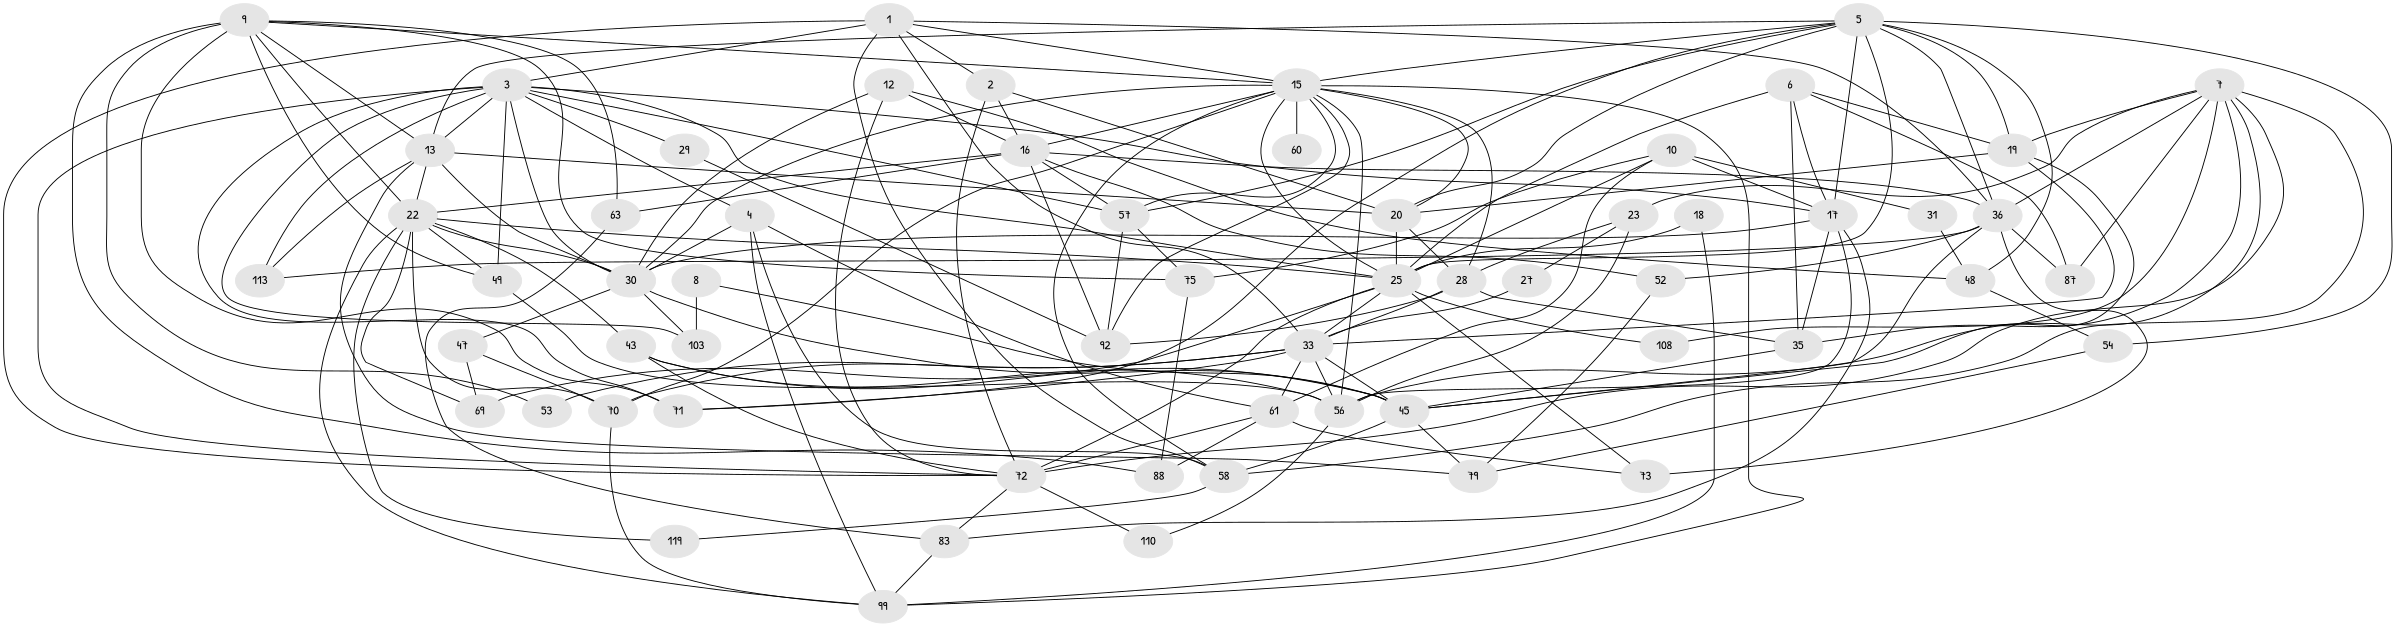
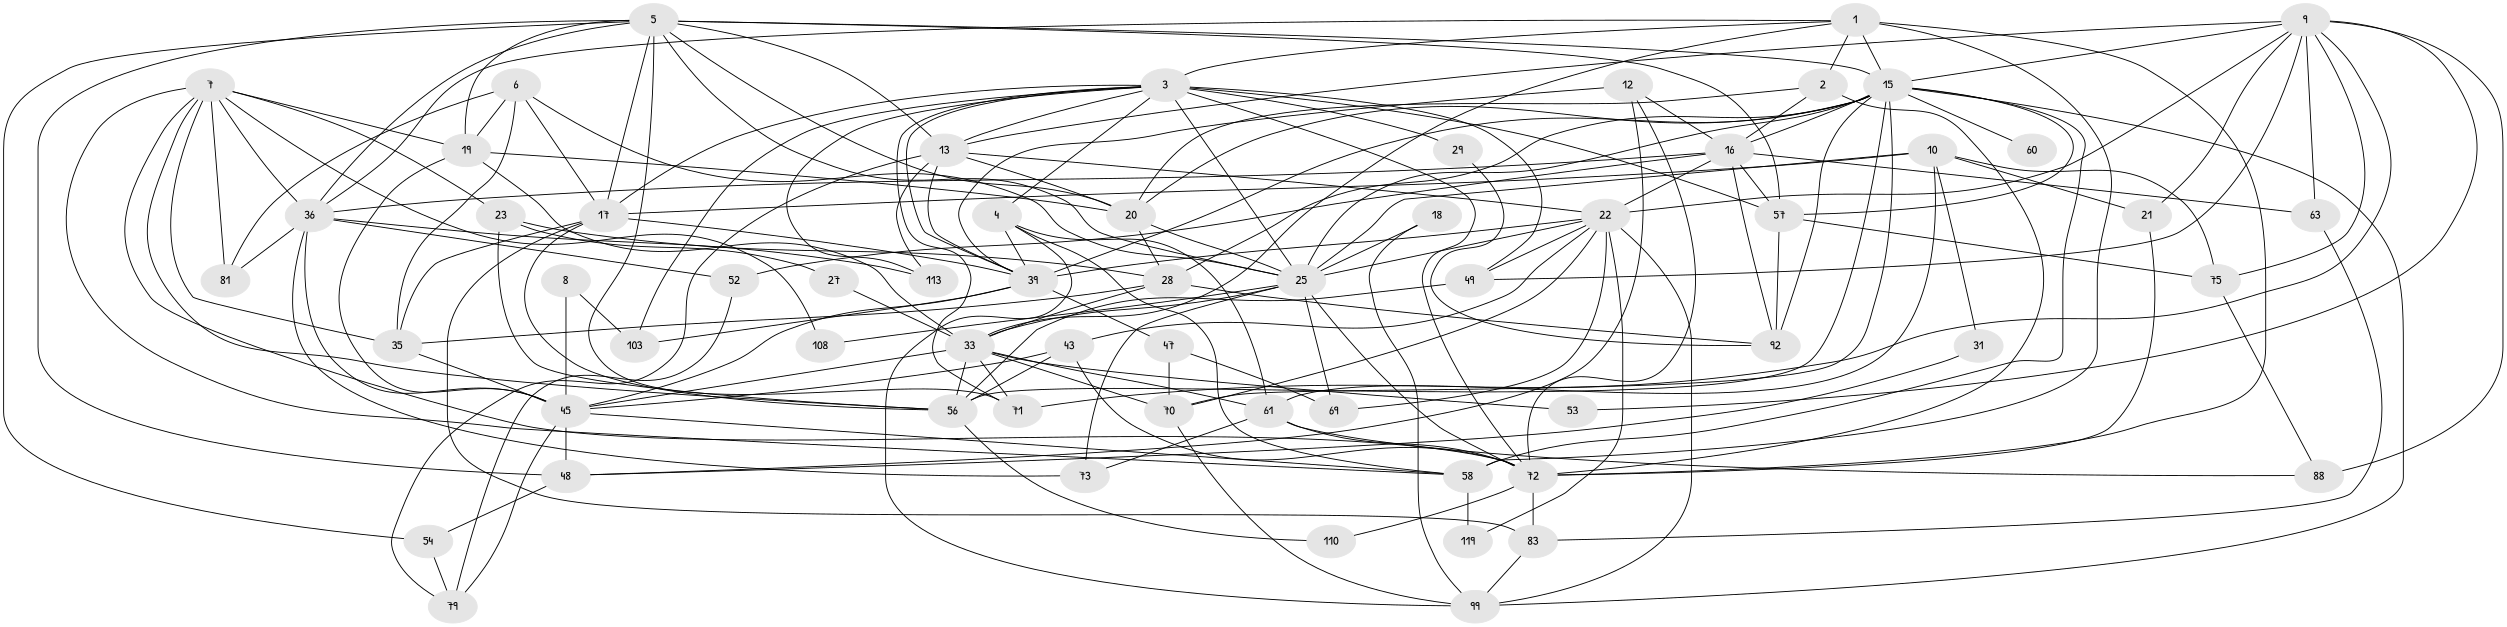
none -> (2147, 216)
(631, 281) -> (1033, 281)
(2070, 281) -> (225, 281)
none -> (566, 444)
